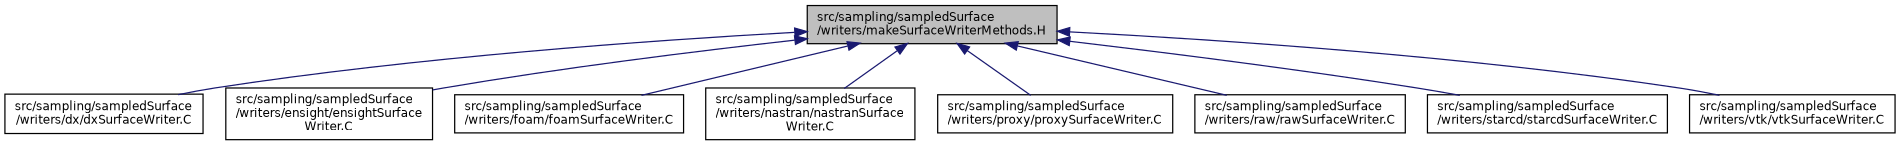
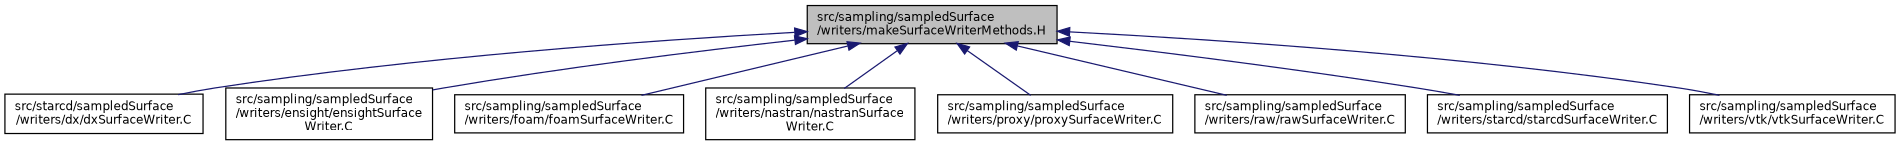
(104, 114) -> (104, 114)
